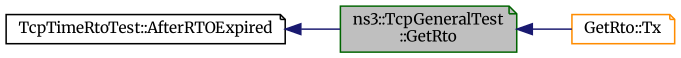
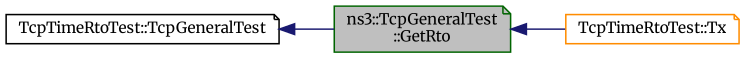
(146, 29) -> (143, 29)
(623, 29) -> (652, 29)
